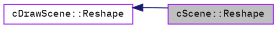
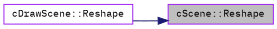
(155, 8) -> (145, 21)
